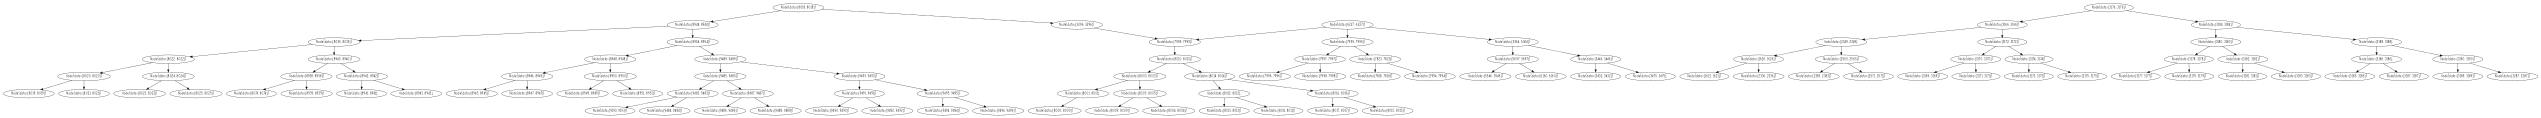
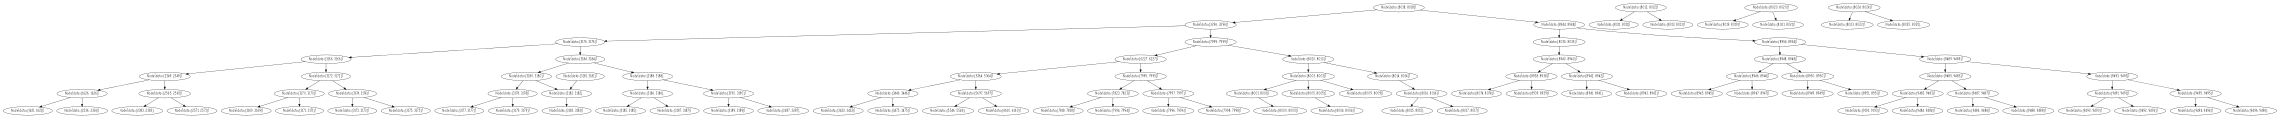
none -> (896, 33)
(1262, 33) -> (1177, 50)
(168, 59) -> none
(2243, 67) -> (574, 84)
(1216, 84) -> none
(1127, 102) -> (1336, 85)
